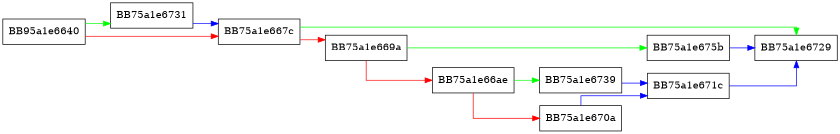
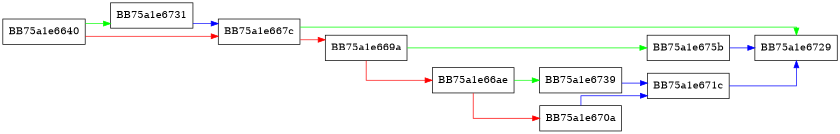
(44, 32) -> (44, 32)
